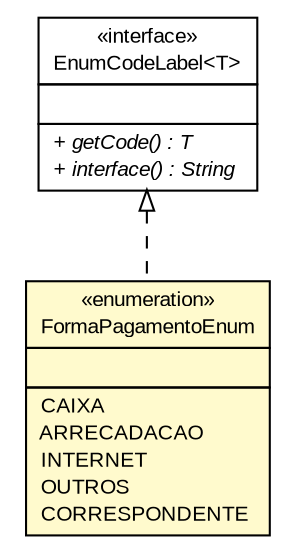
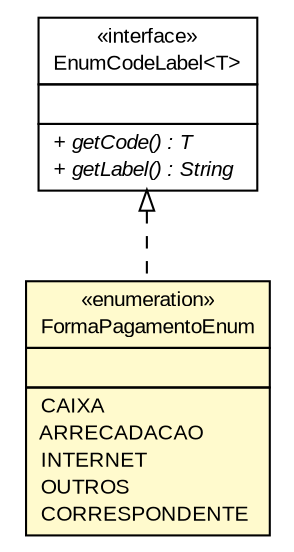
(145, 170) -> (144, 170)
